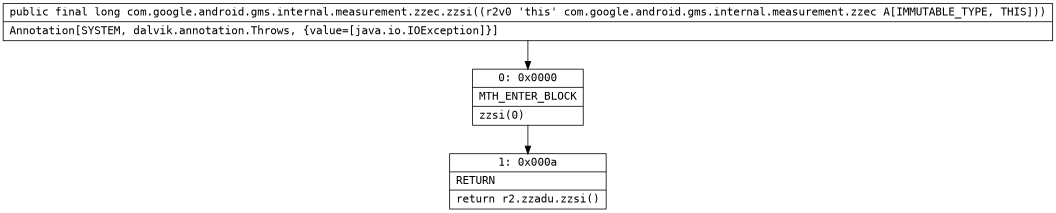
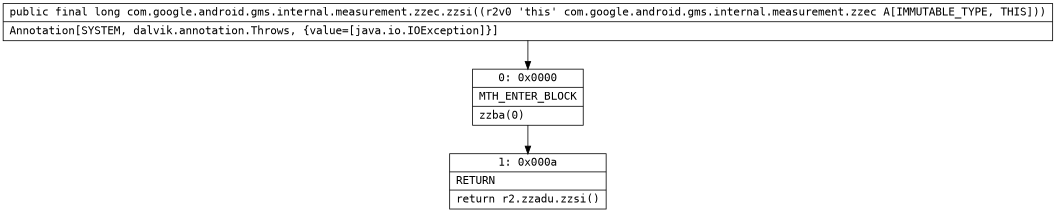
(502, 115) -> (502, 115)
